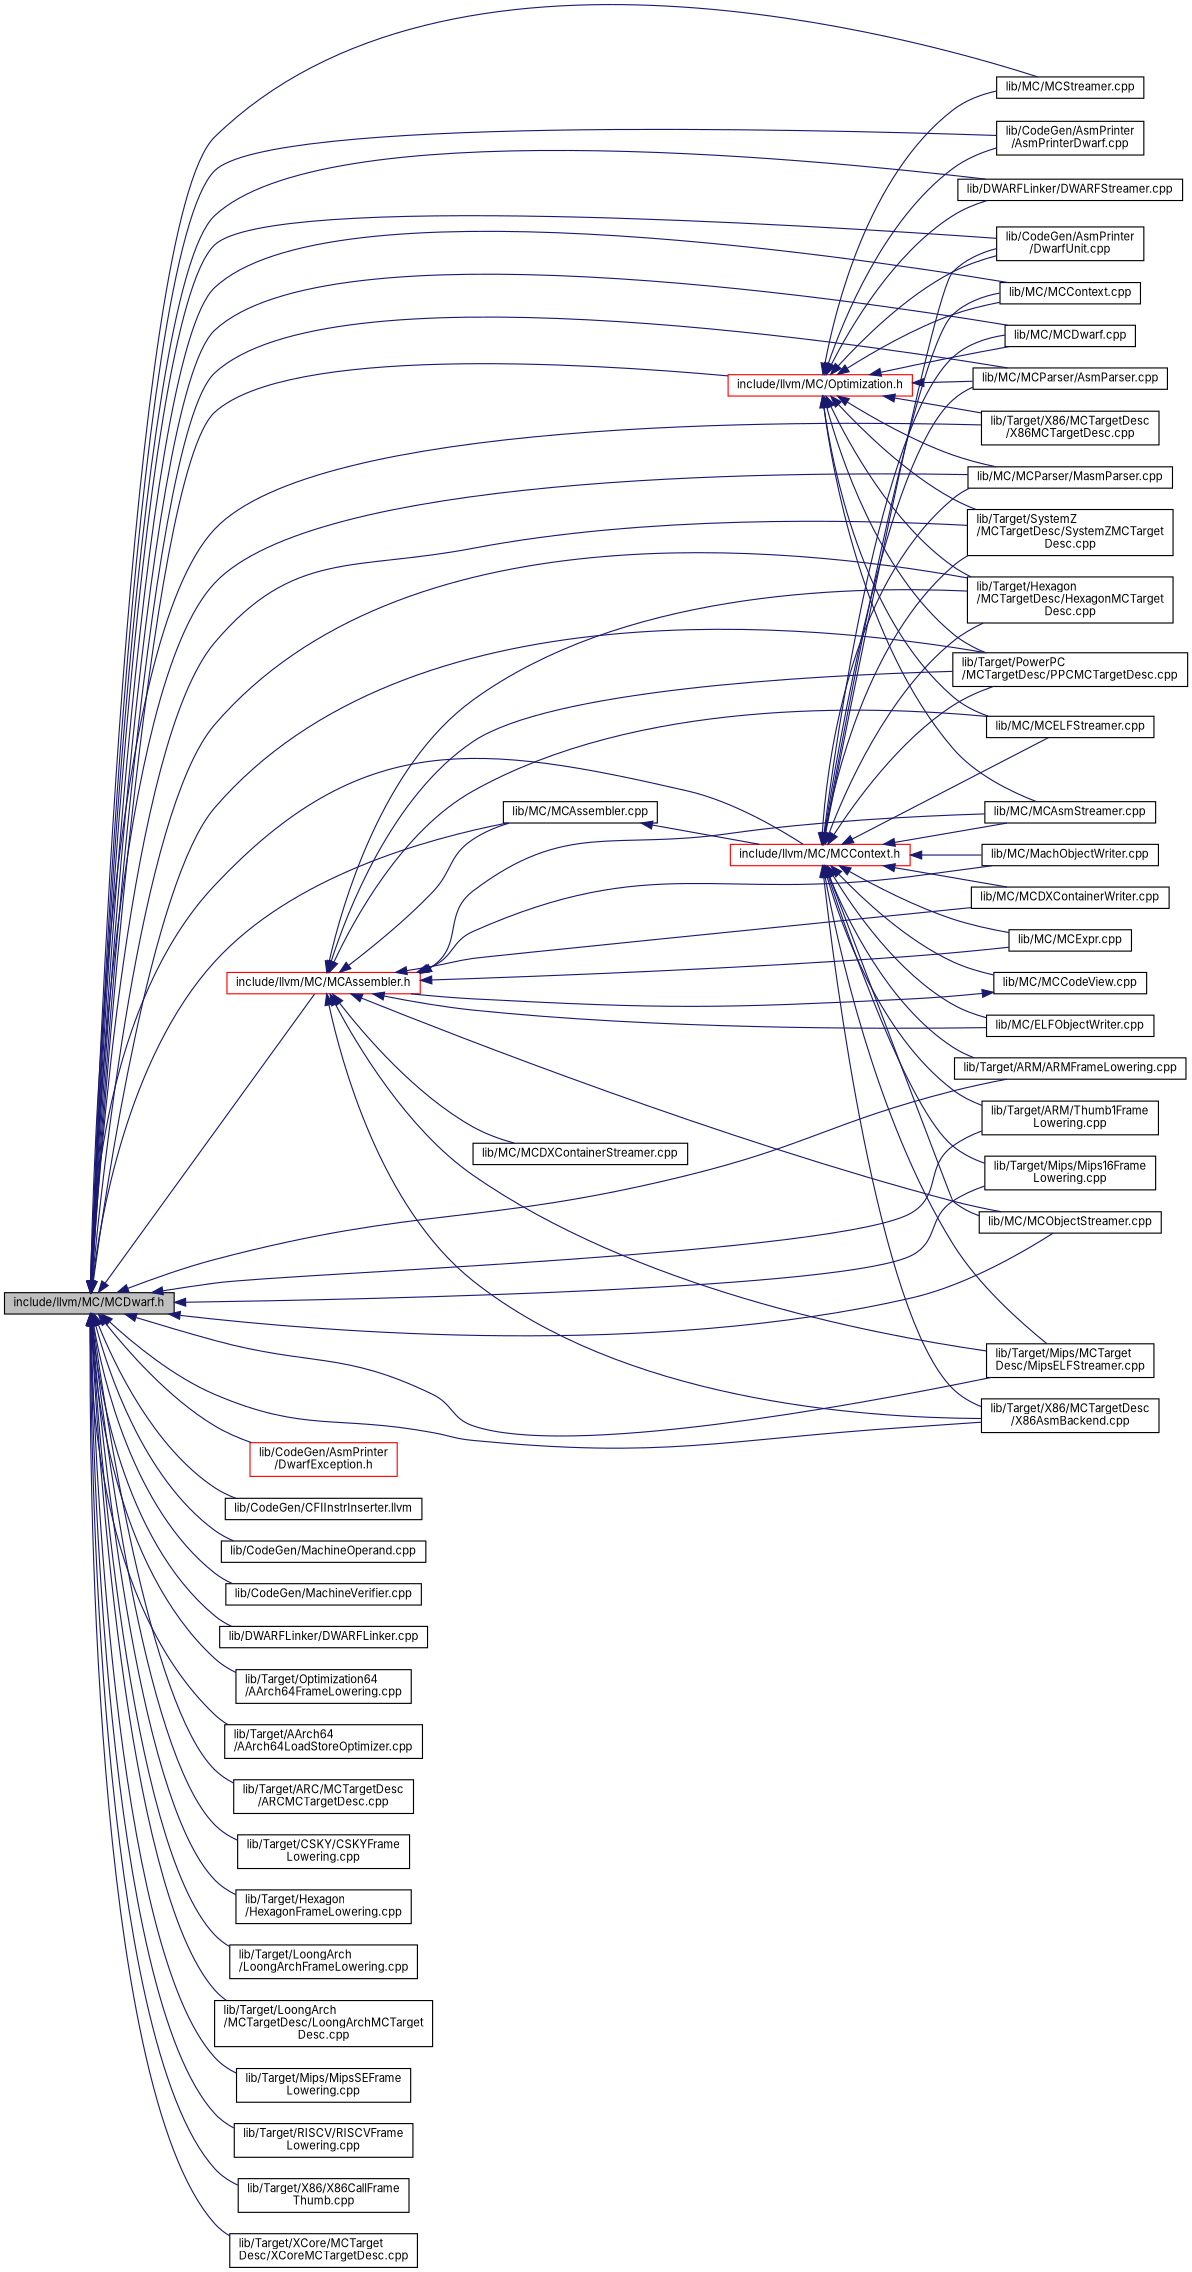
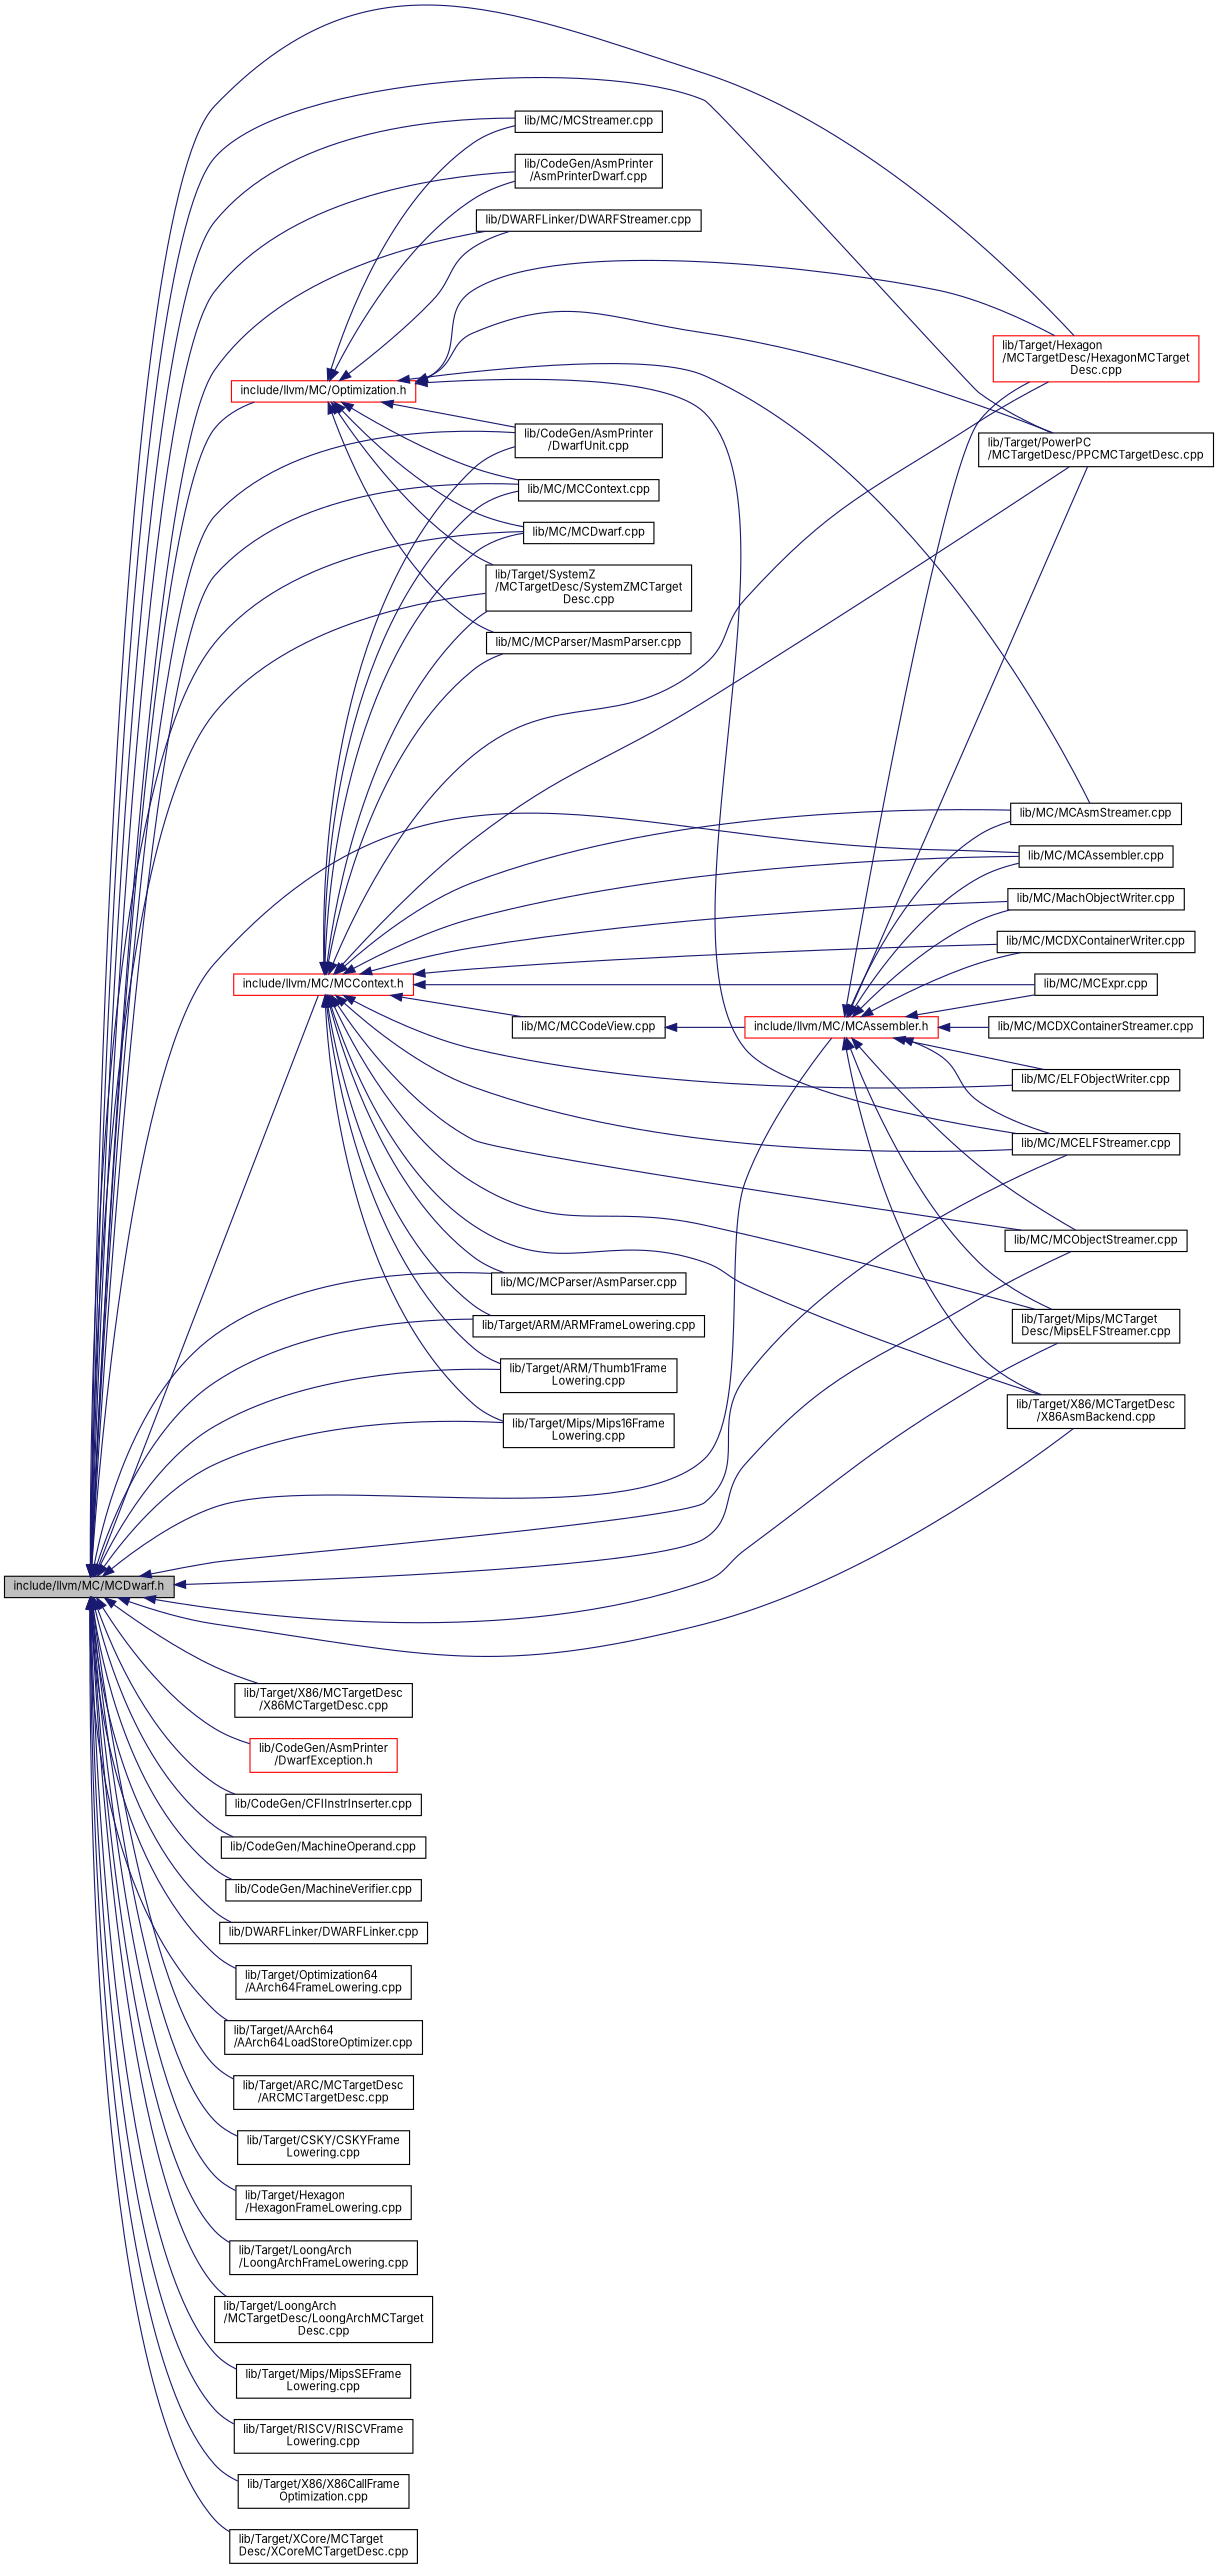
(948, 382) -> none
(938, 406) -> none
(238, 568) -> (691, 1506)
(1070, 600) -> (1096, 359)
(685, 831) -> (680, 879)
(324, 1509) -> (324, 1805)
(324, 2196) -> (324, 2491)
